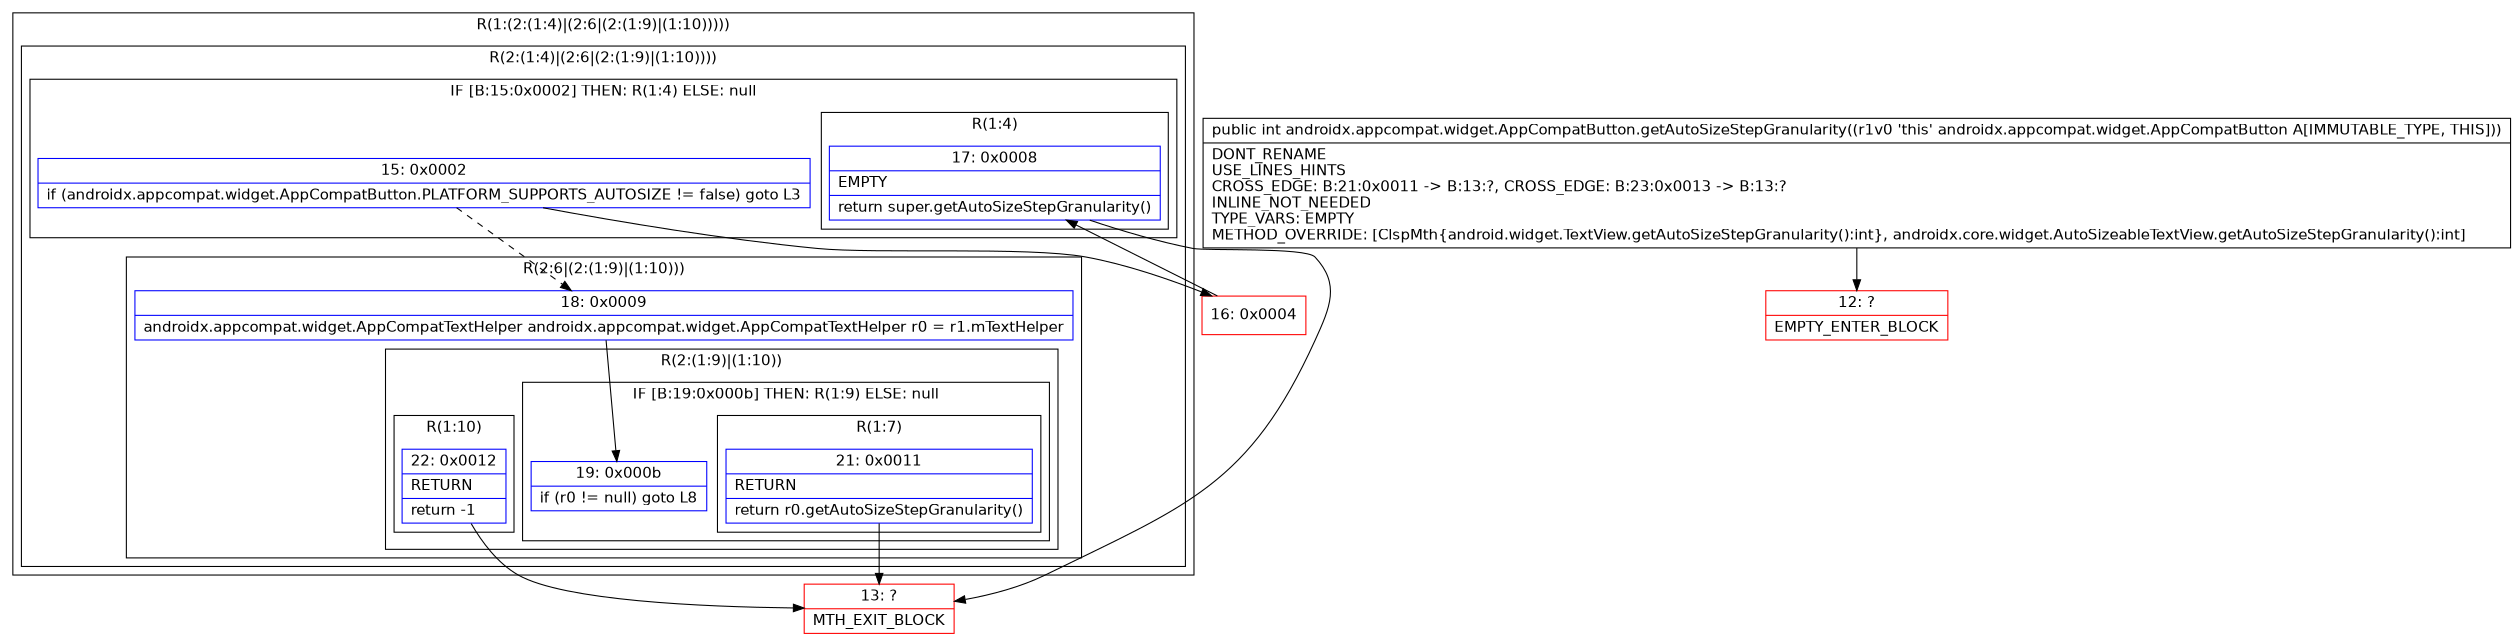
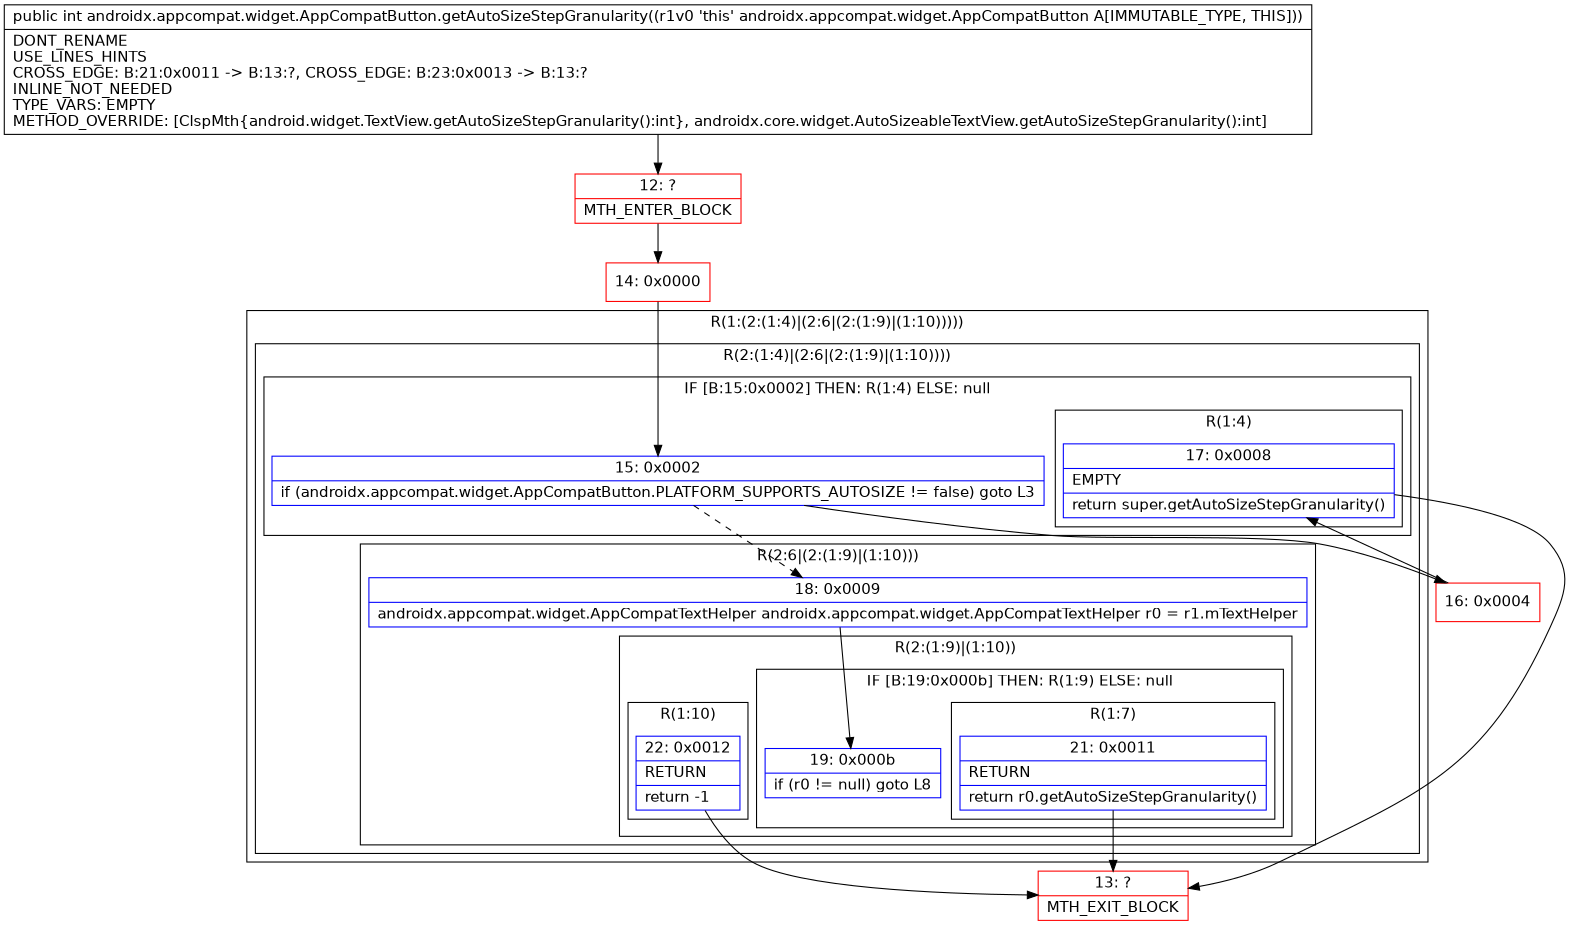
none -> (658, 282)
(1857, 327) -> (658, 210)
